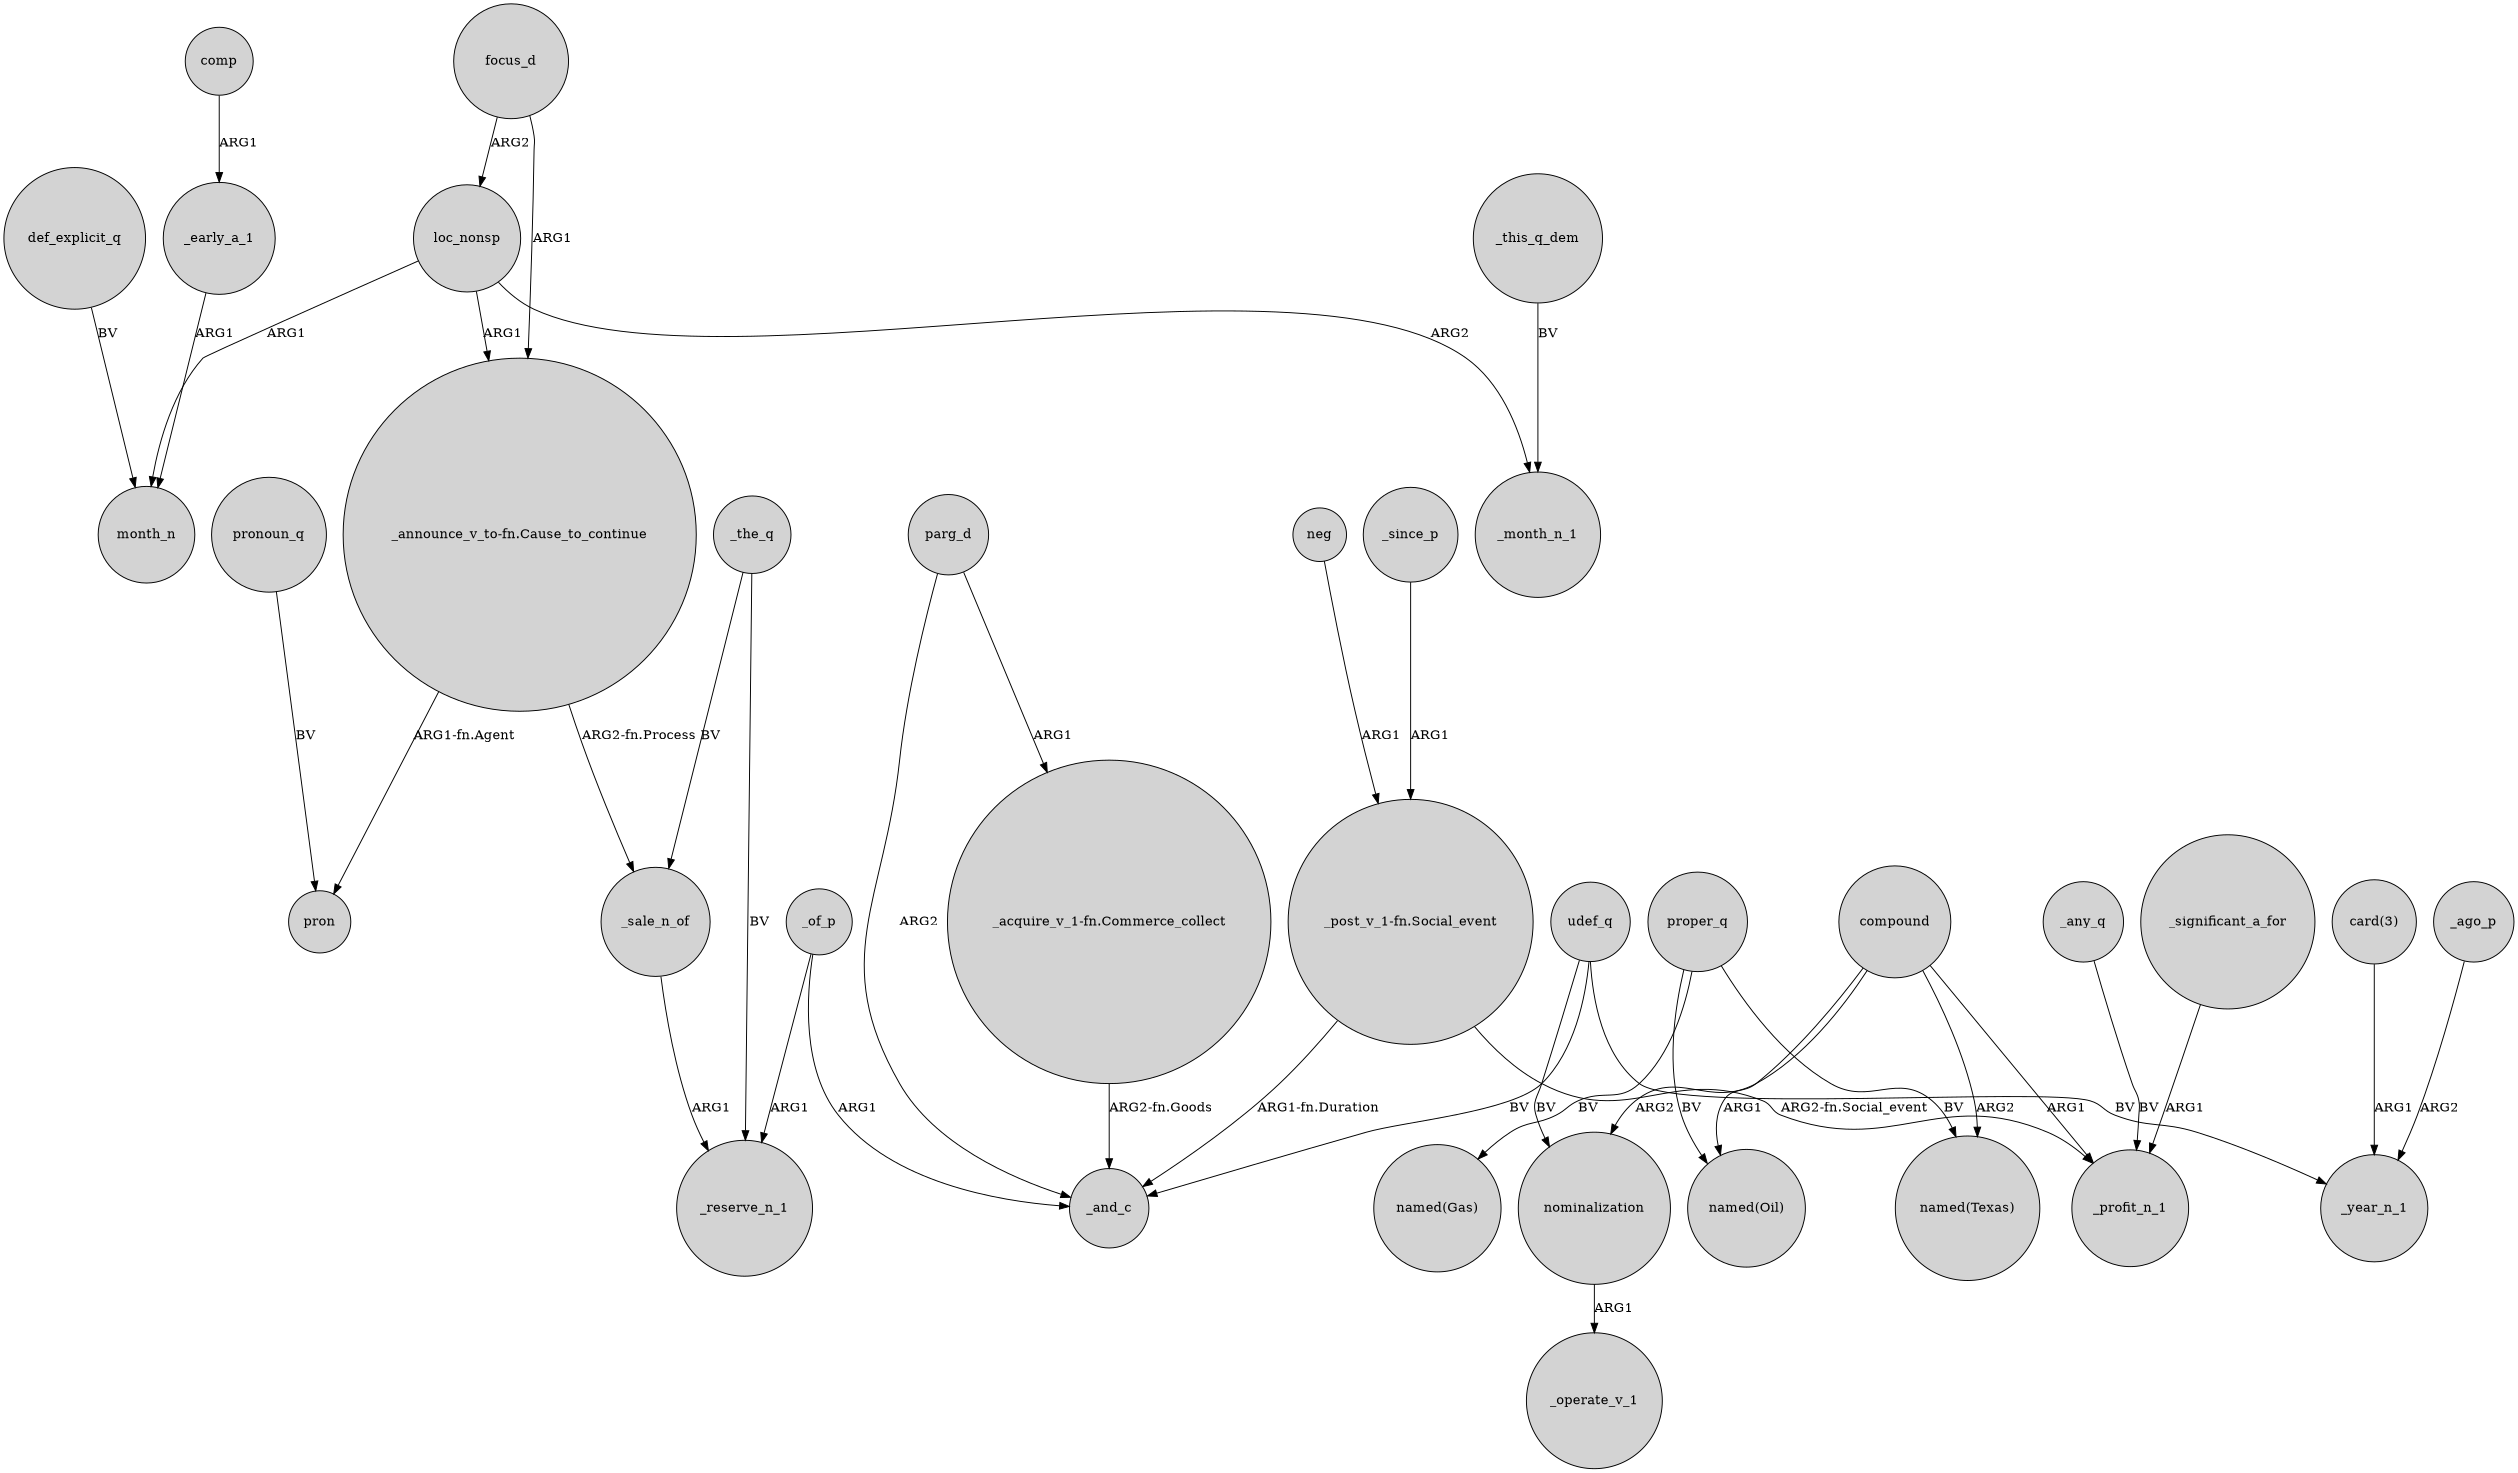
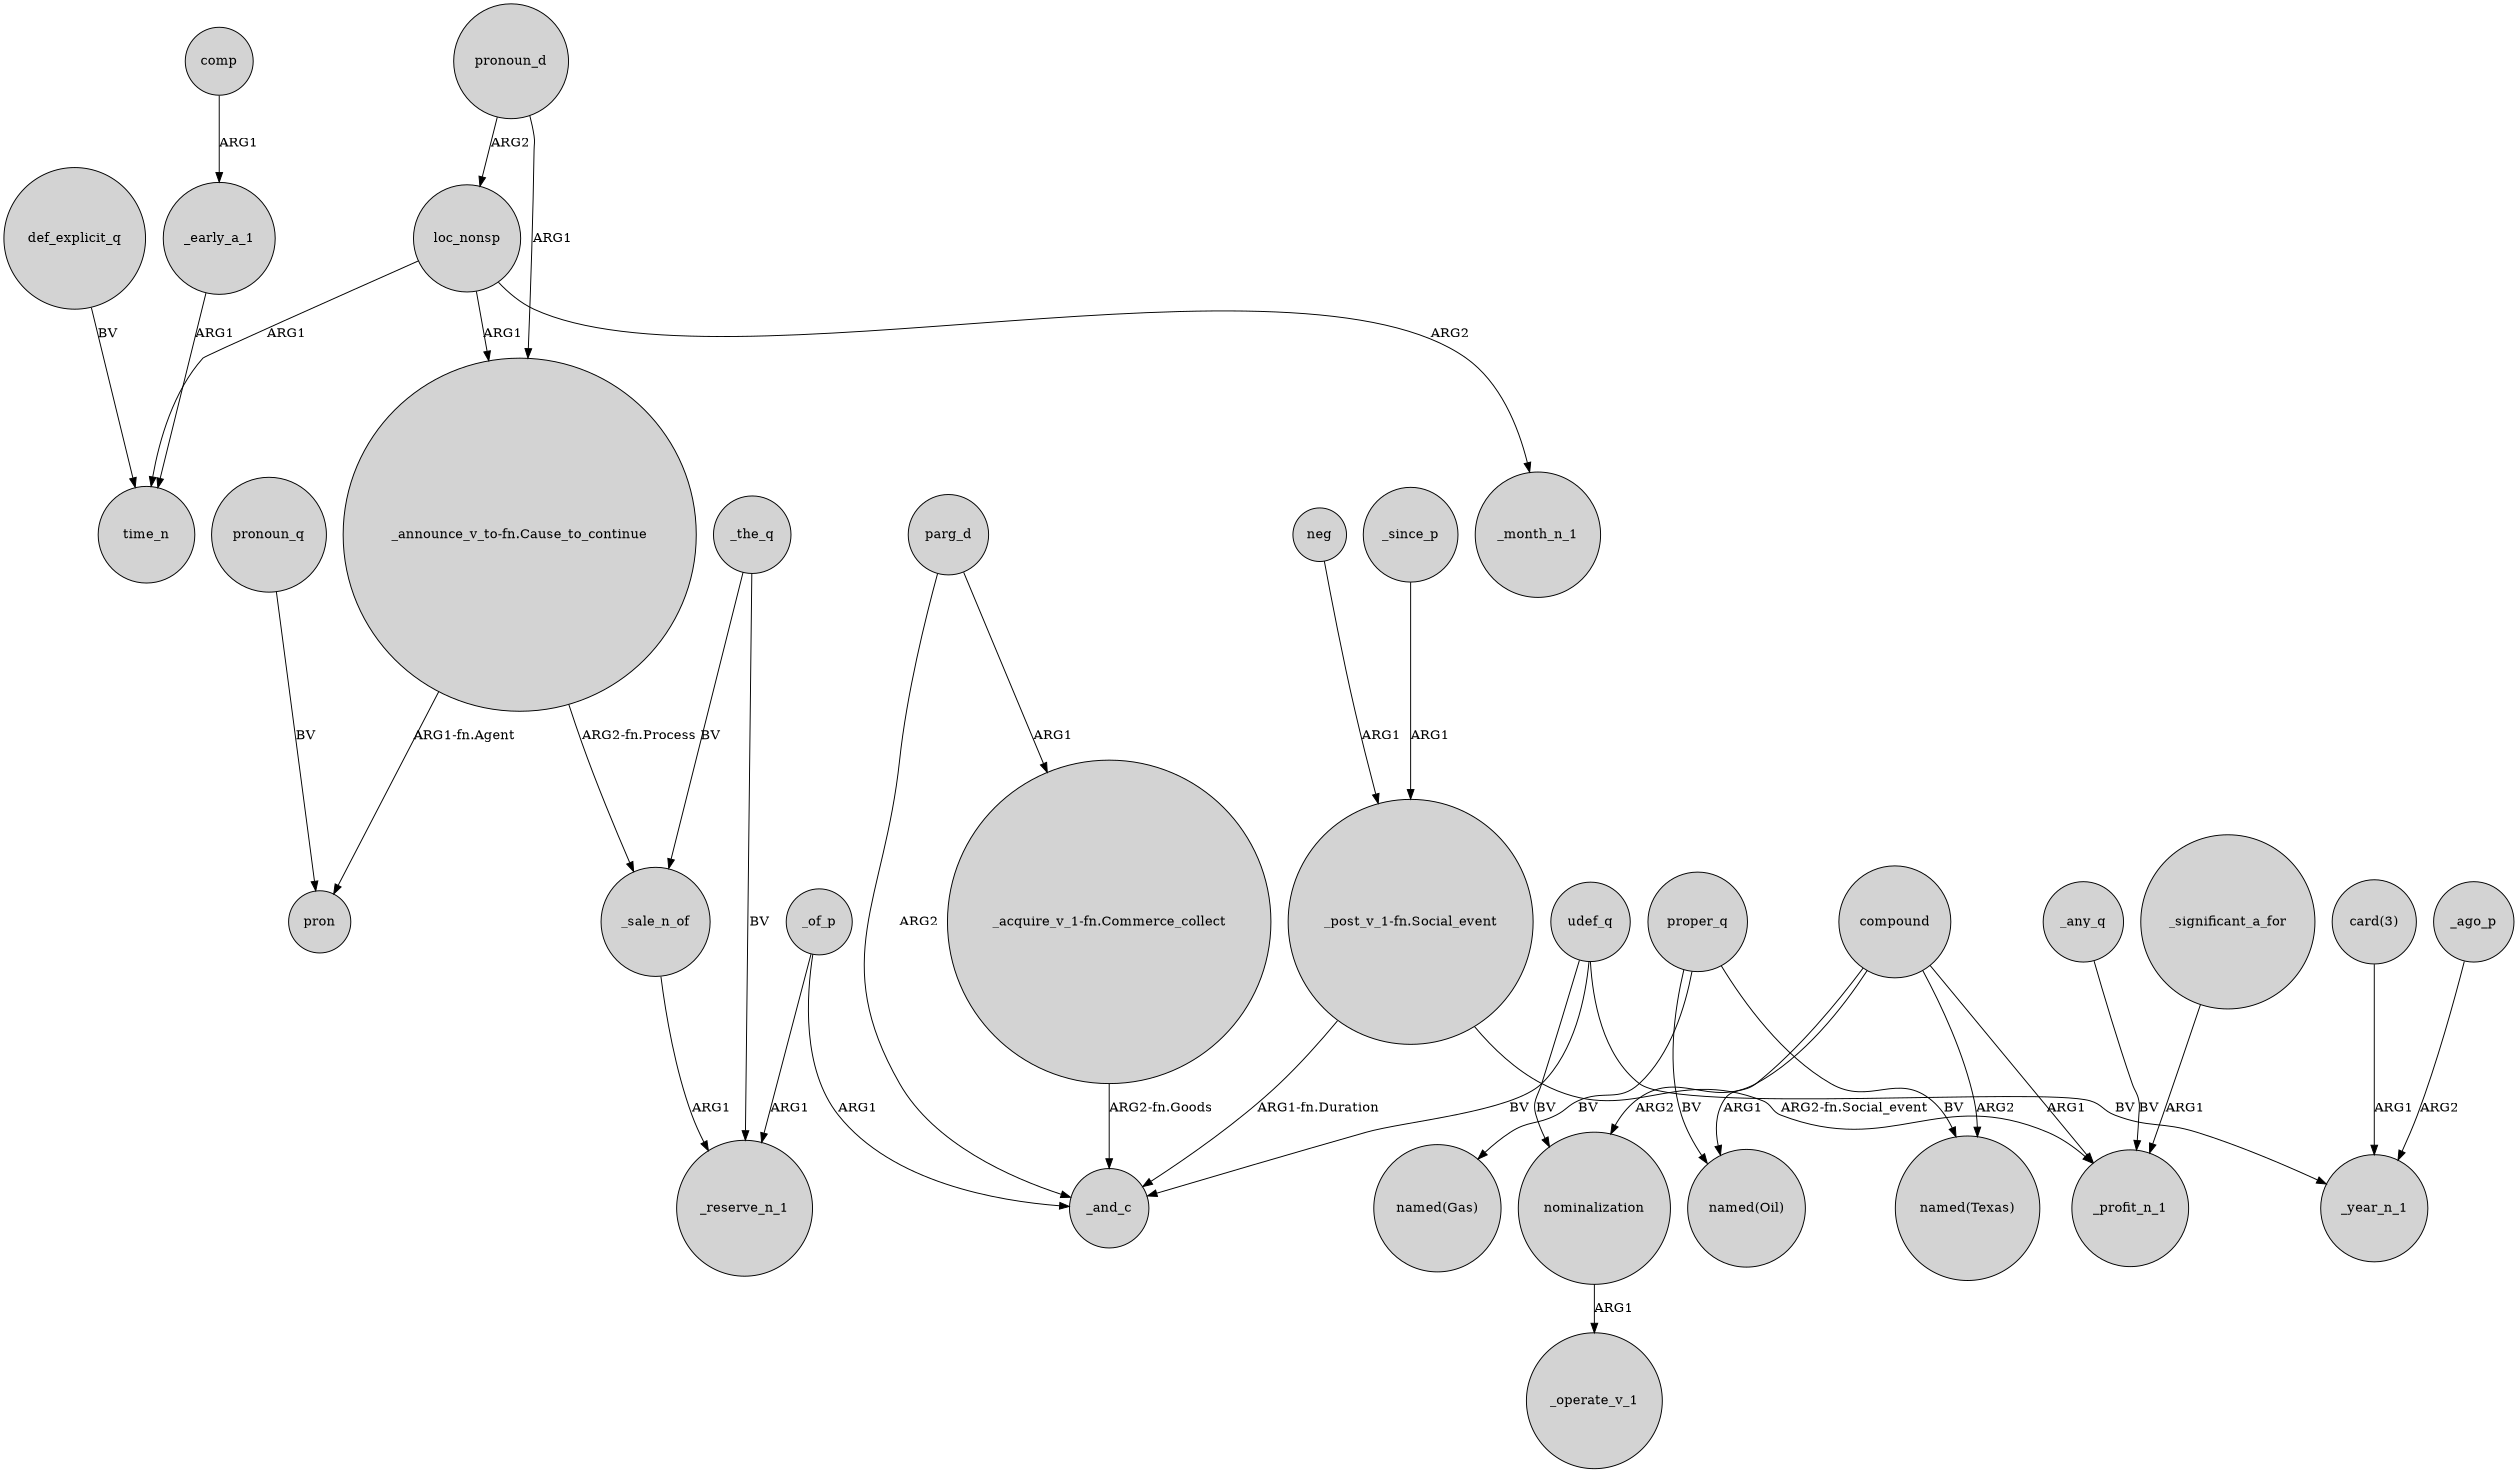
(511, 61) -> (511, 61)
(1538, 238) -> none
(146, 535) -> (146, 535)
